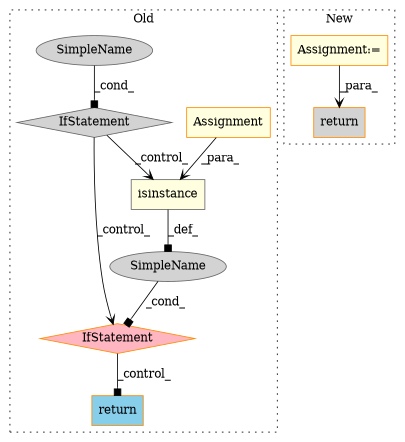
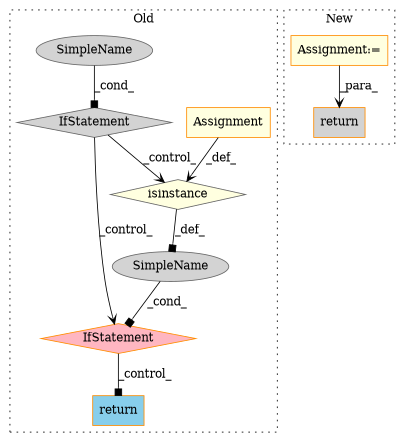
(220, 159) -> (221, 159)
(168, 195) -> (178, 195)
